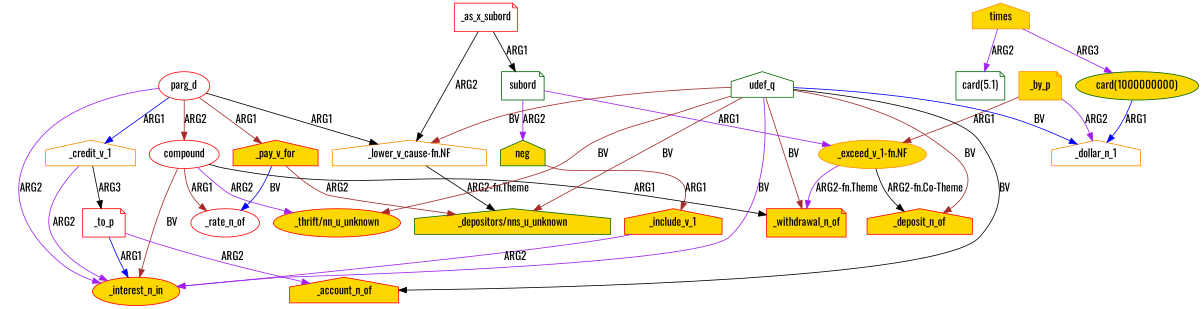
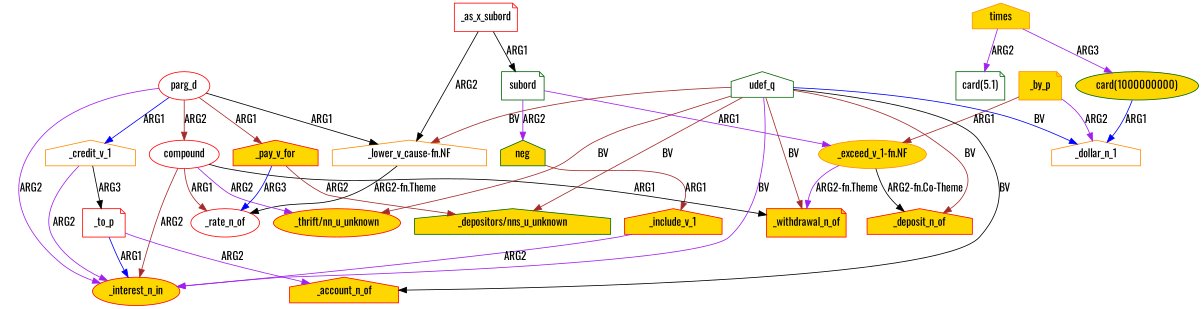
(457, 186) -> (332, 201)
(275, 189) -> (275, 189)
(172, 223) -> (172, 223)
